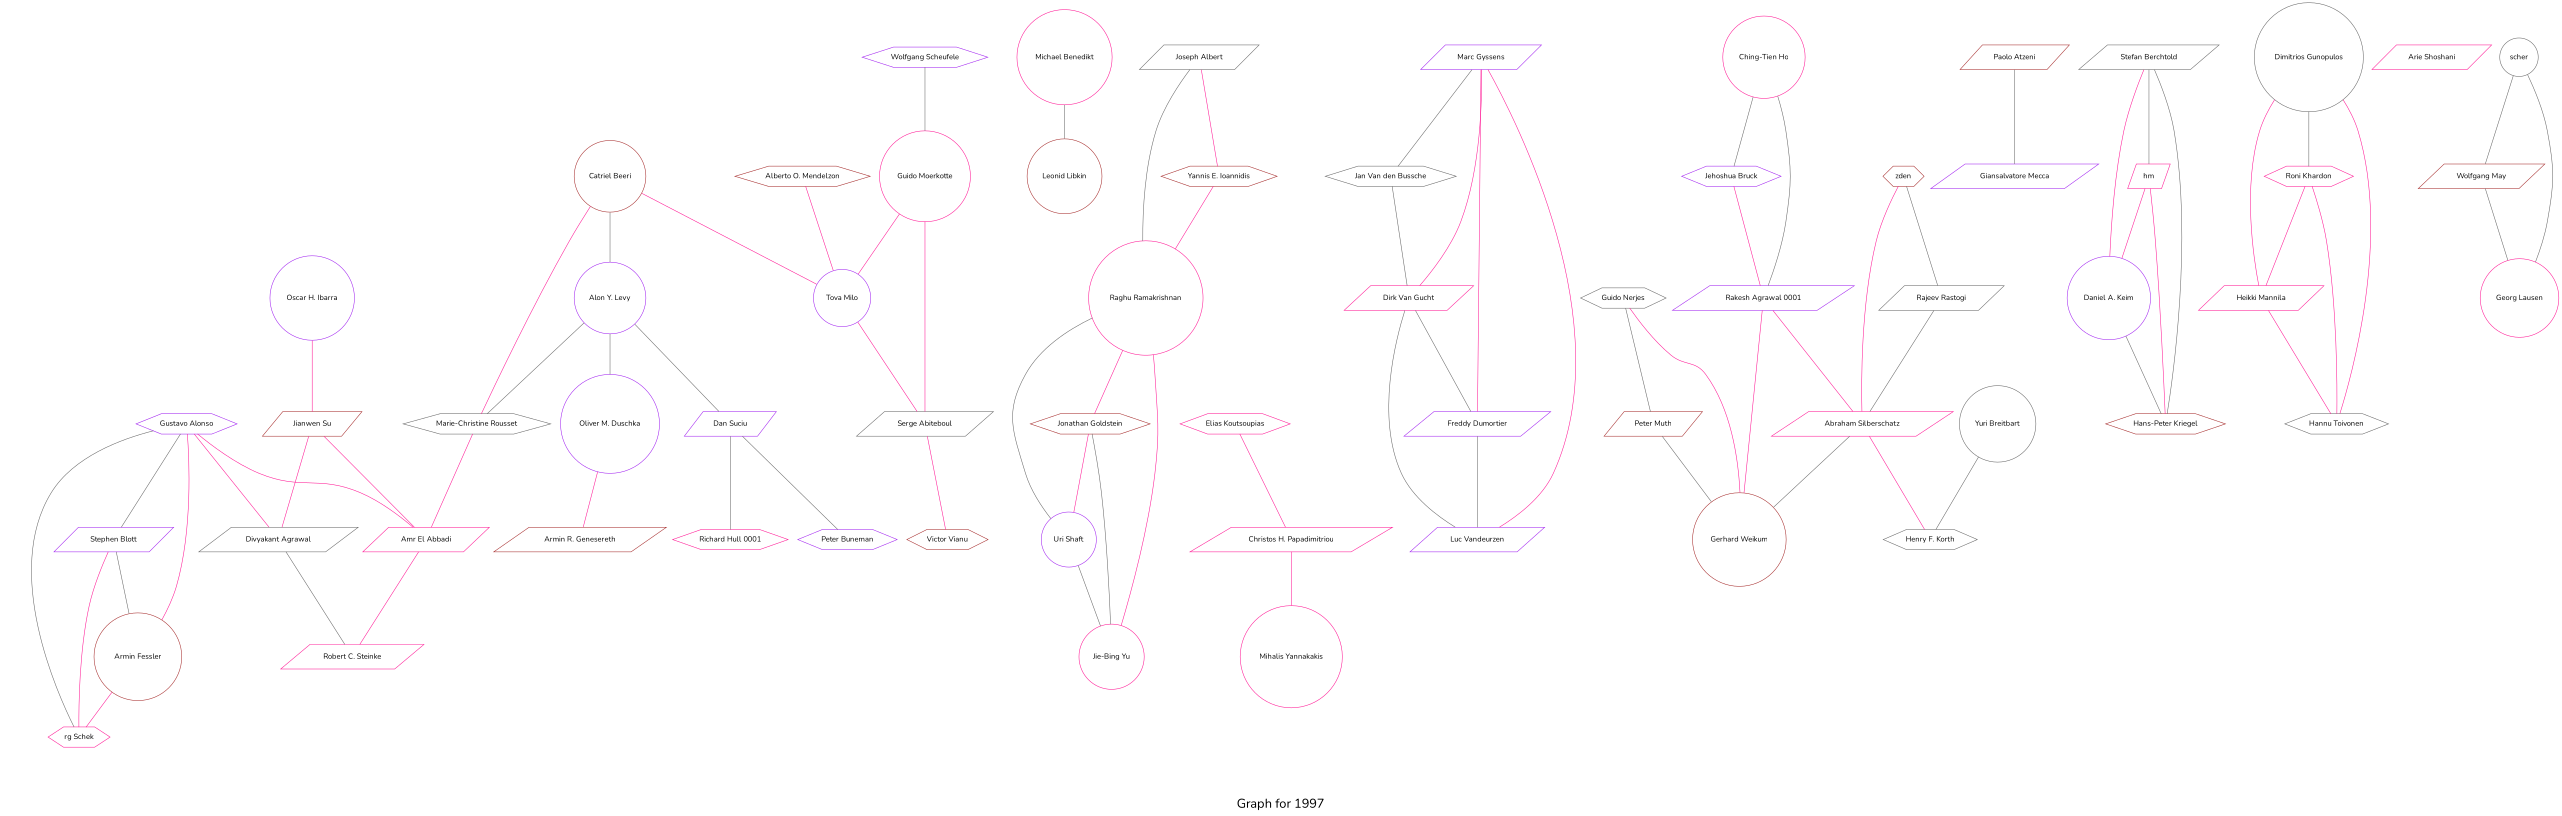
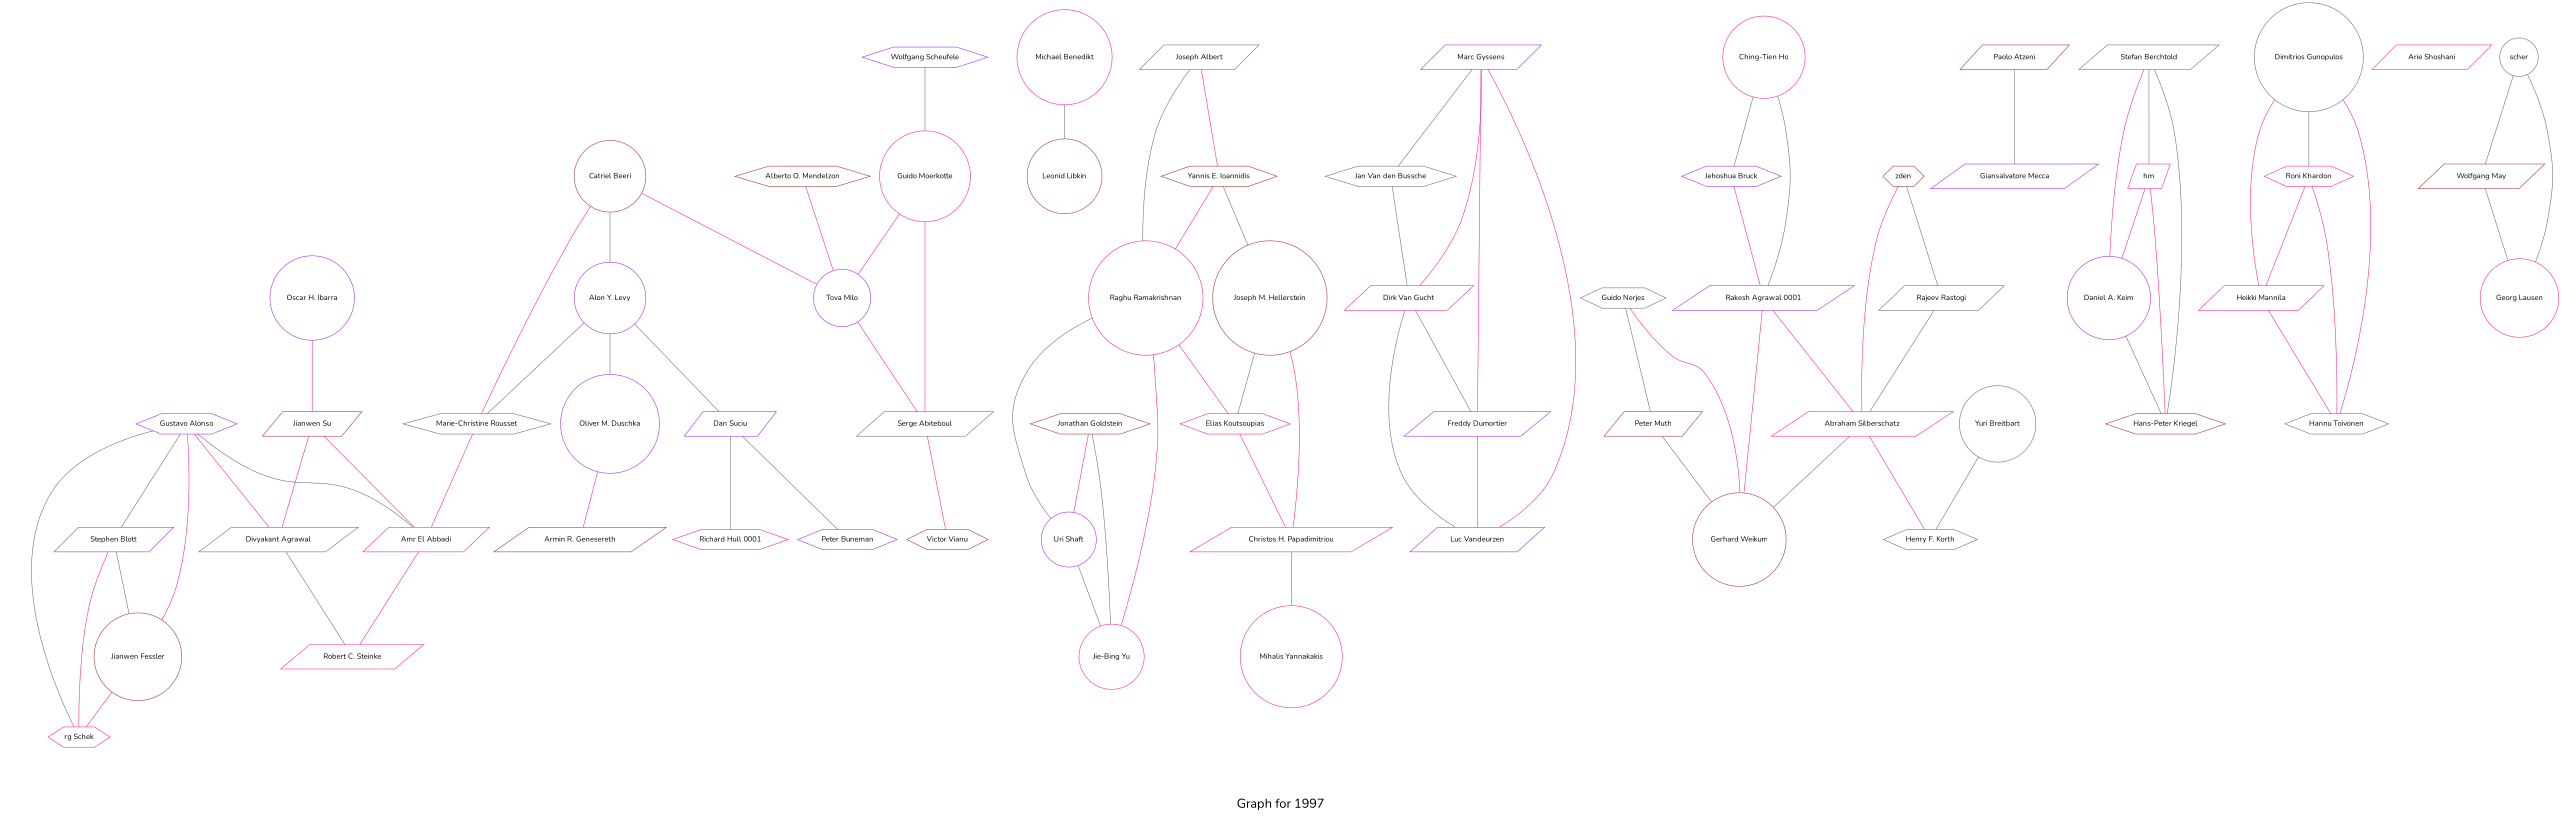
none -> (1270, 298)
(1109, 382) -> (1204, 379)
(305, 483) -> (305, 483)
(138, 657) -> (138, 657)
